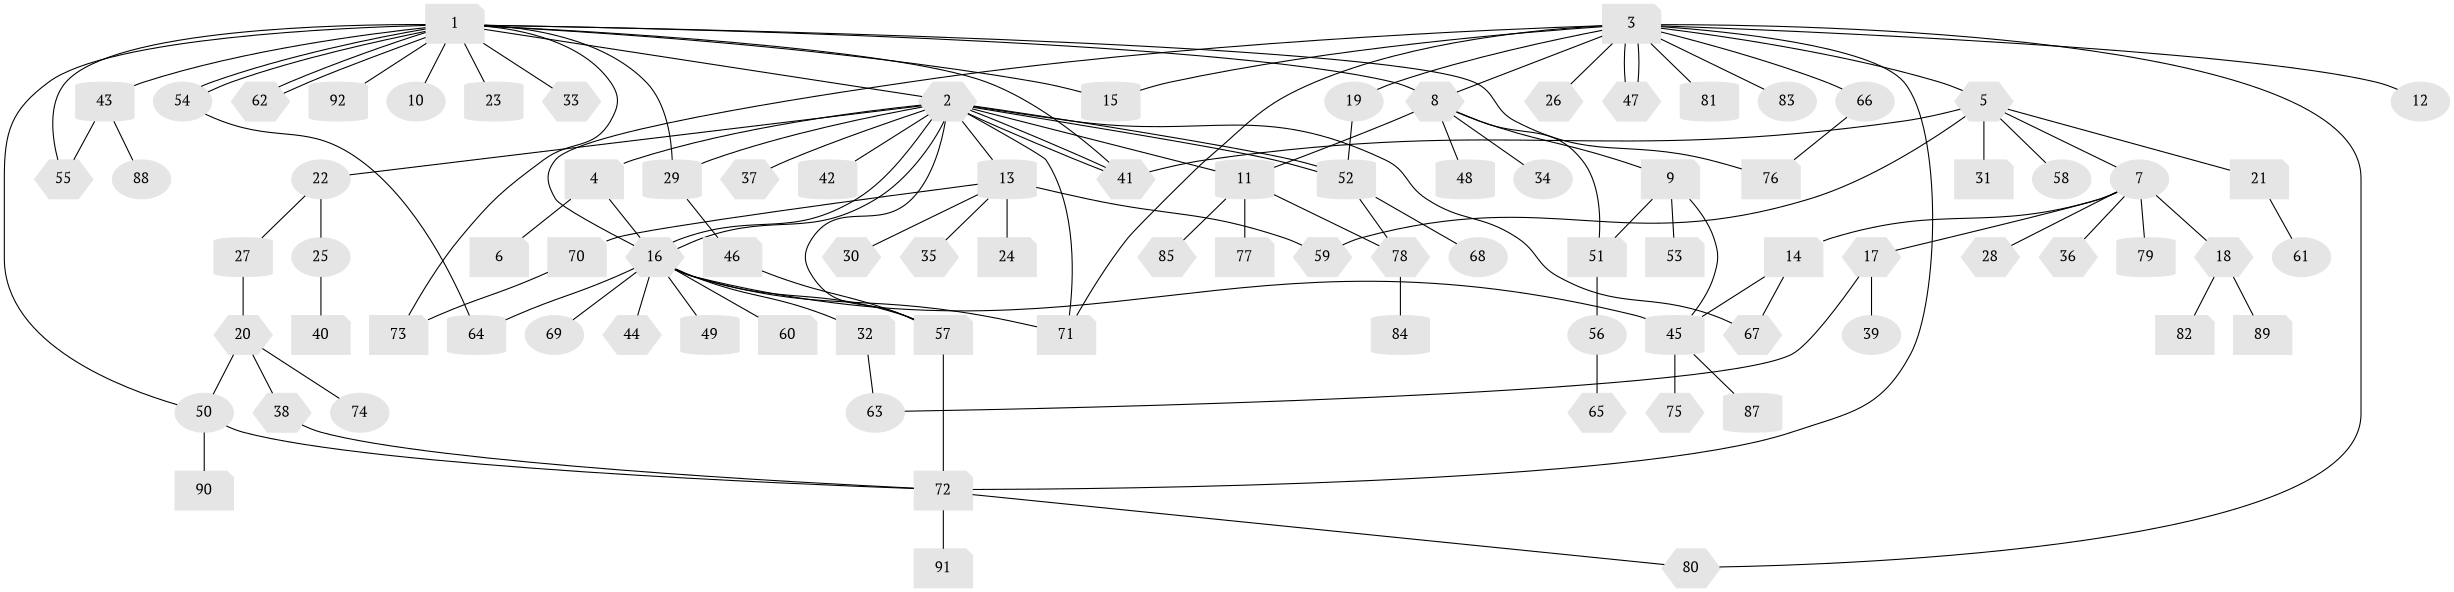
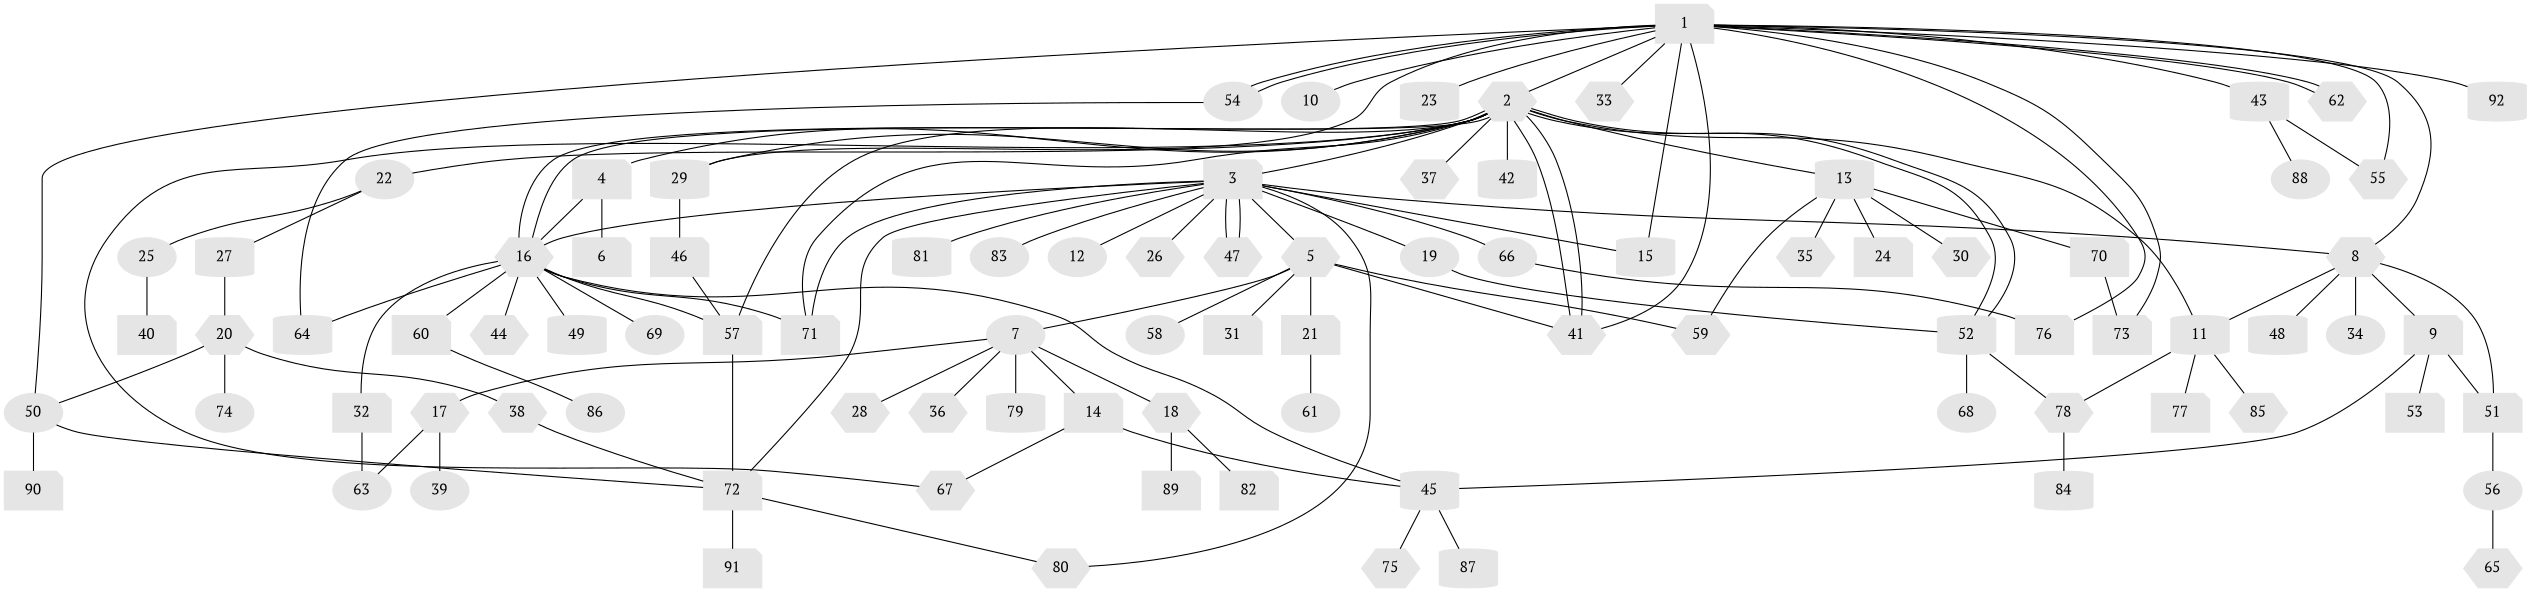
none -> (1376, 148)
none -> (595, 413)
